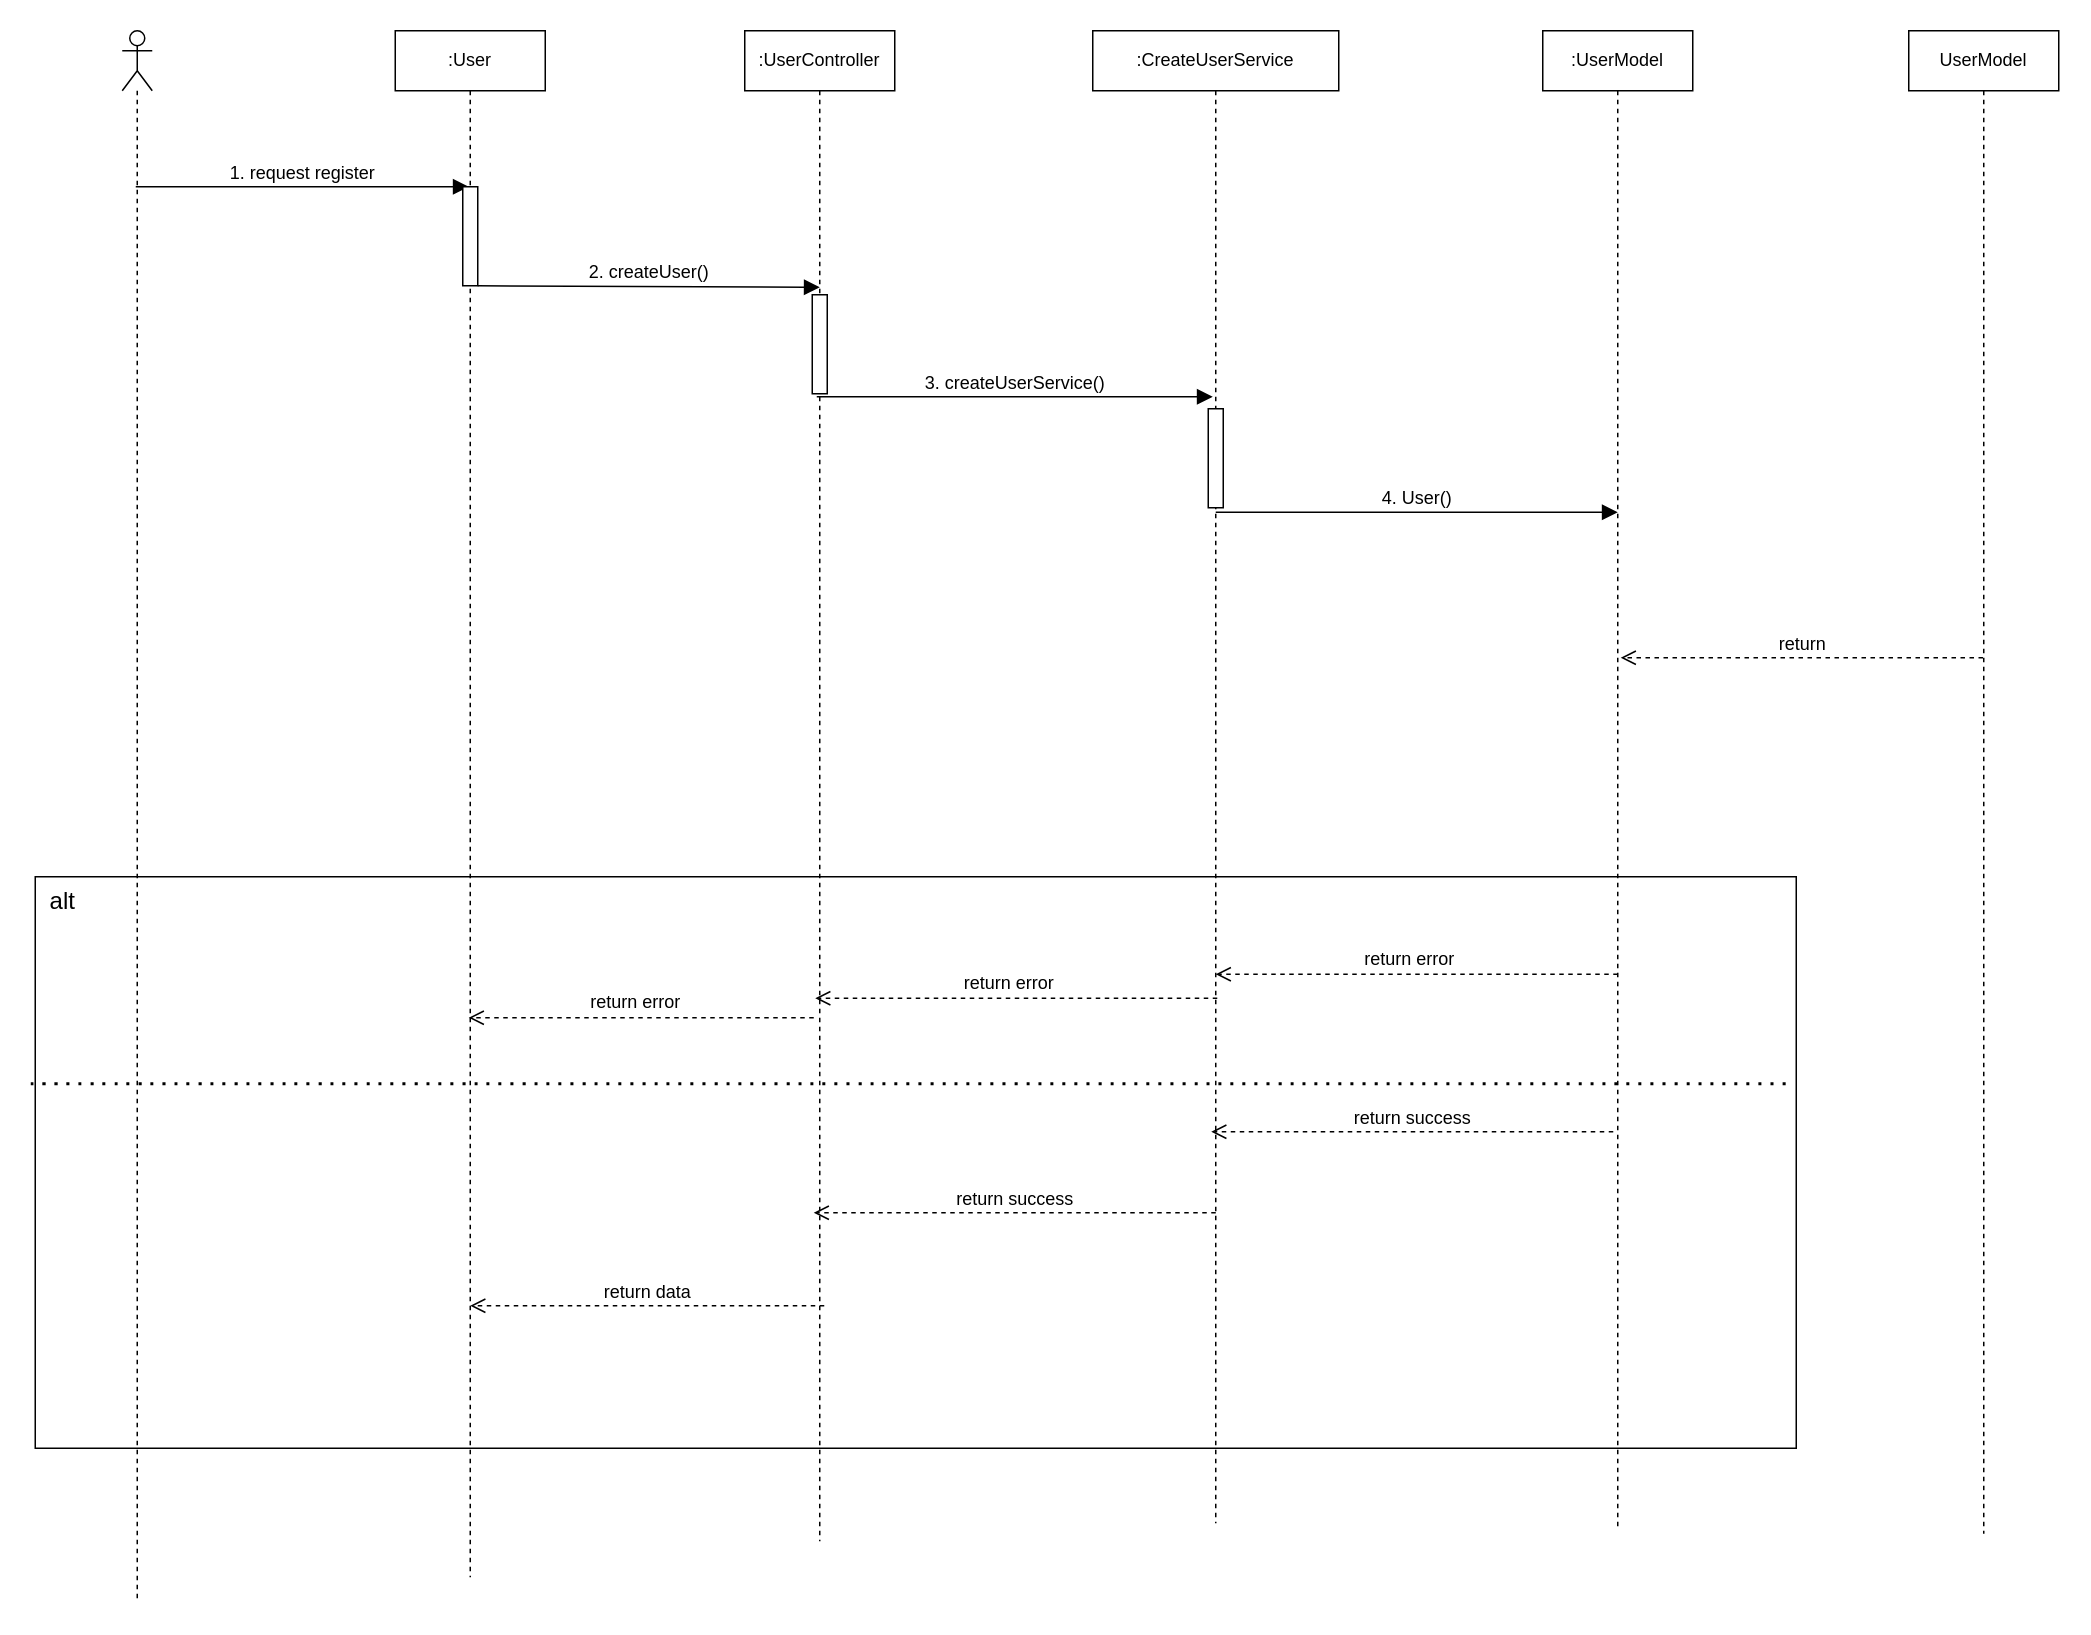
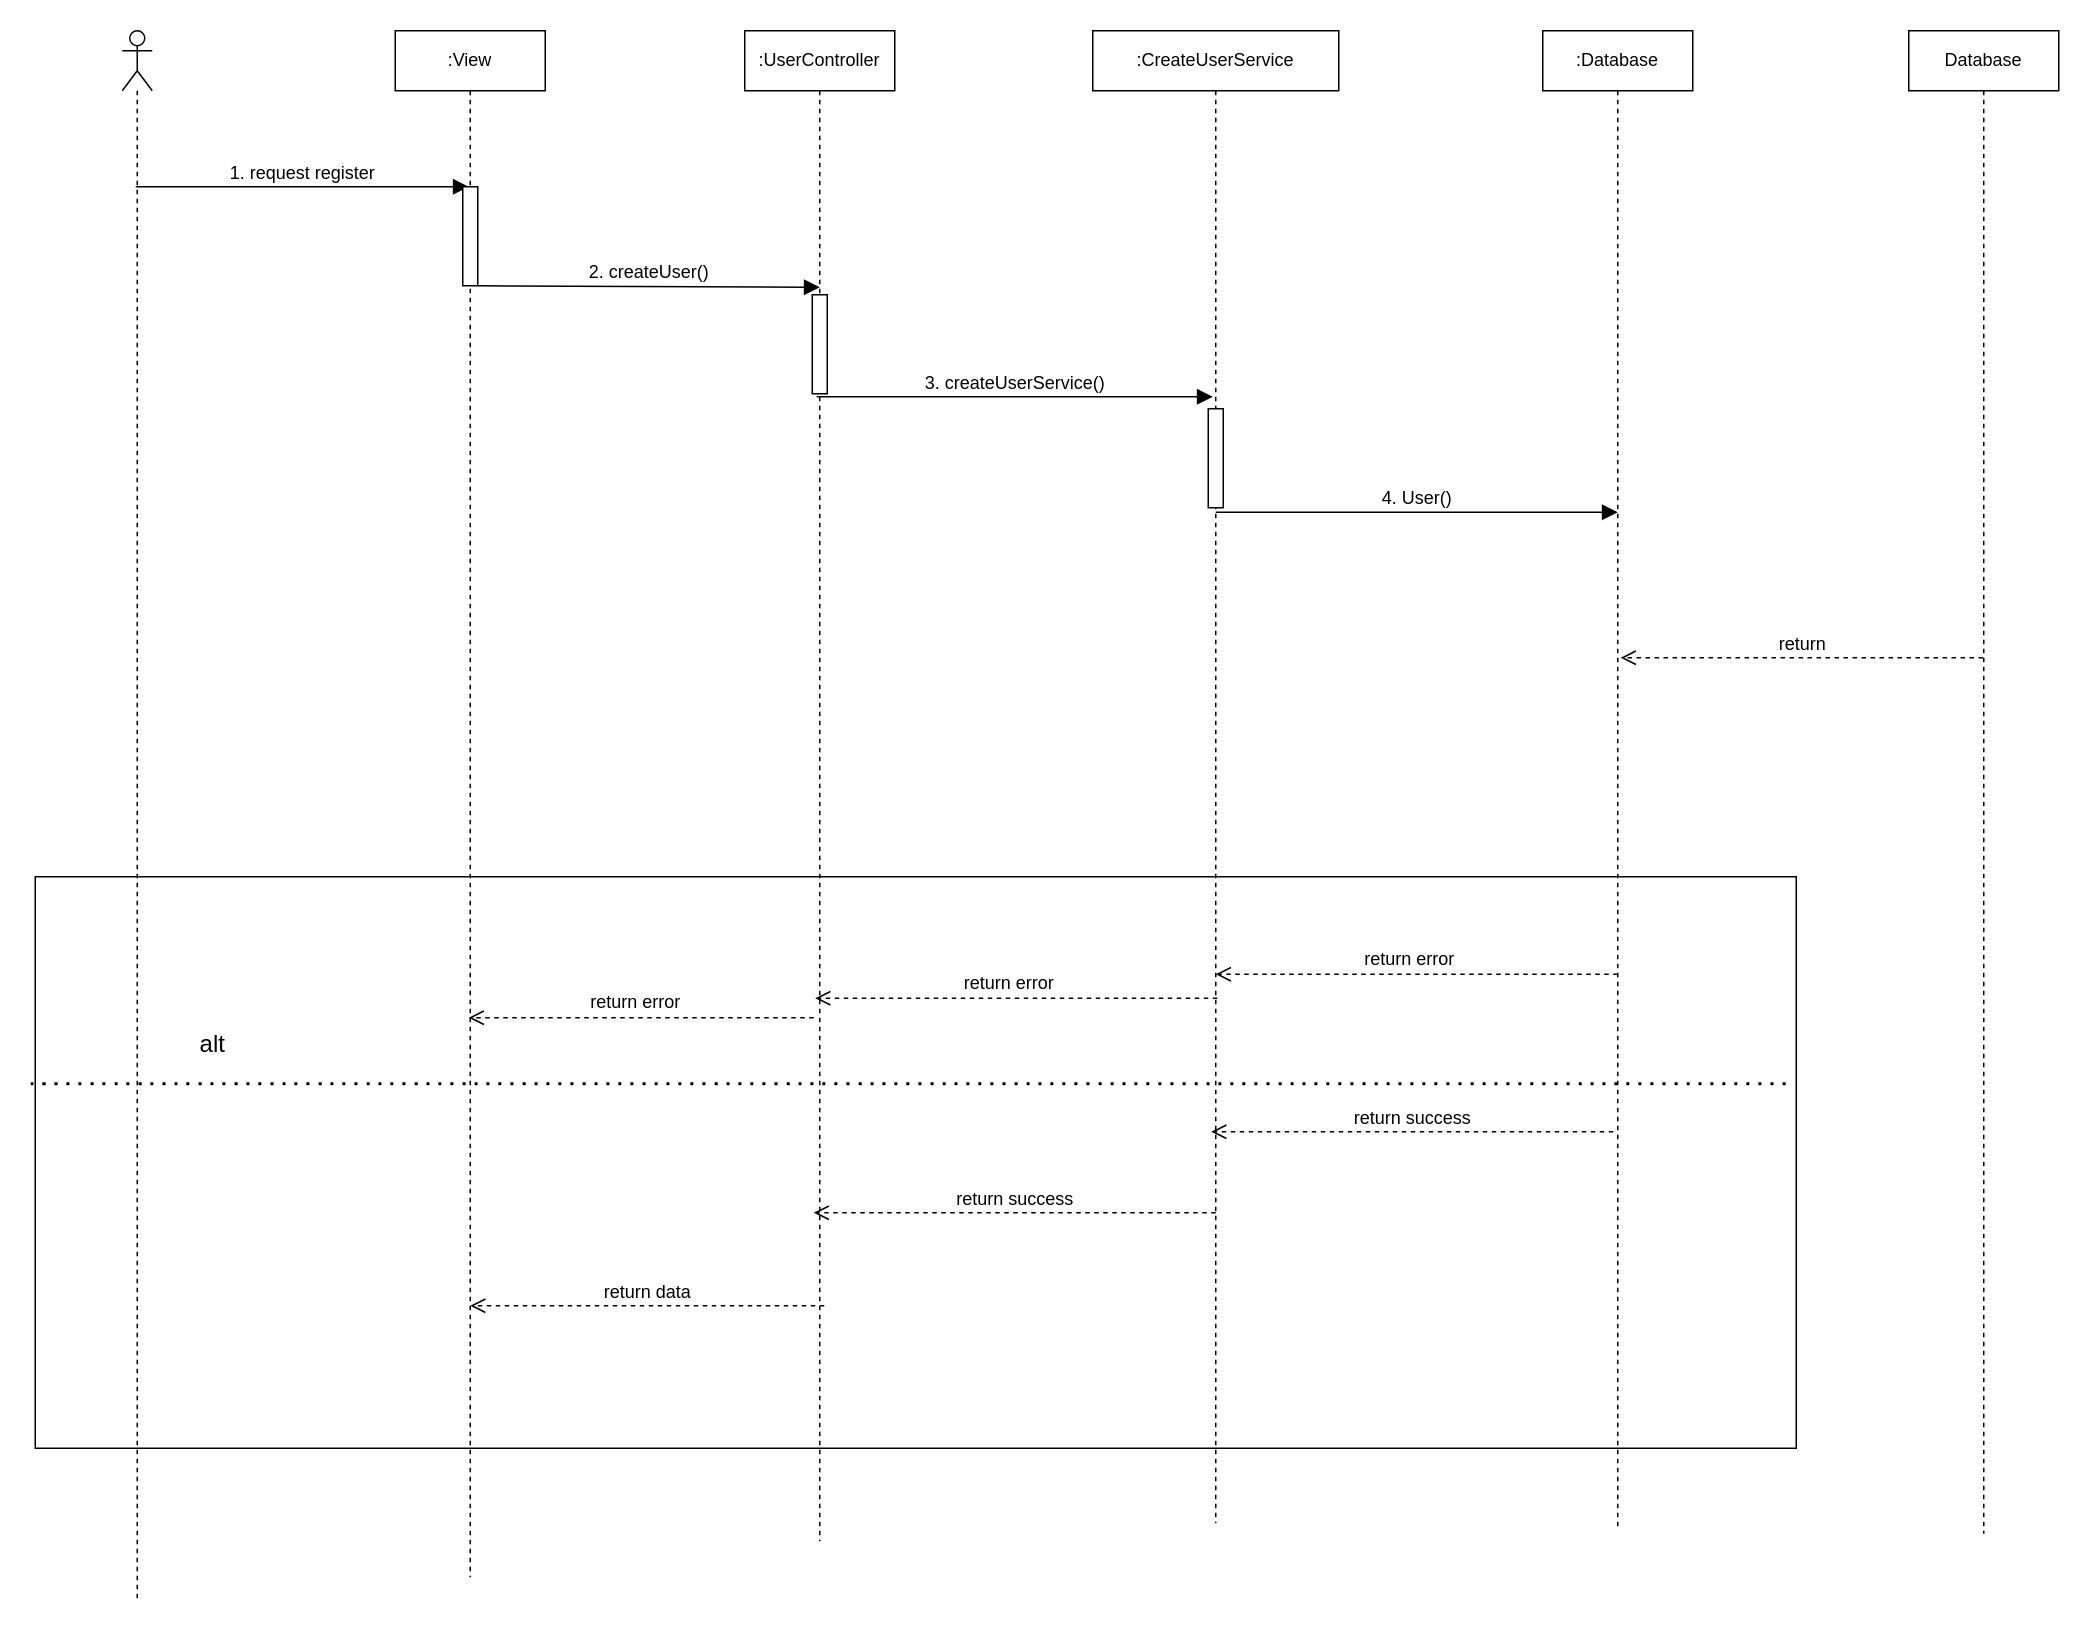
(470, 61) -> (470, 61)
(1618, 61) -> (1618, 61)
(1984, 61) -> (1984, 61)
(62, 900) -> (212, 1043)
